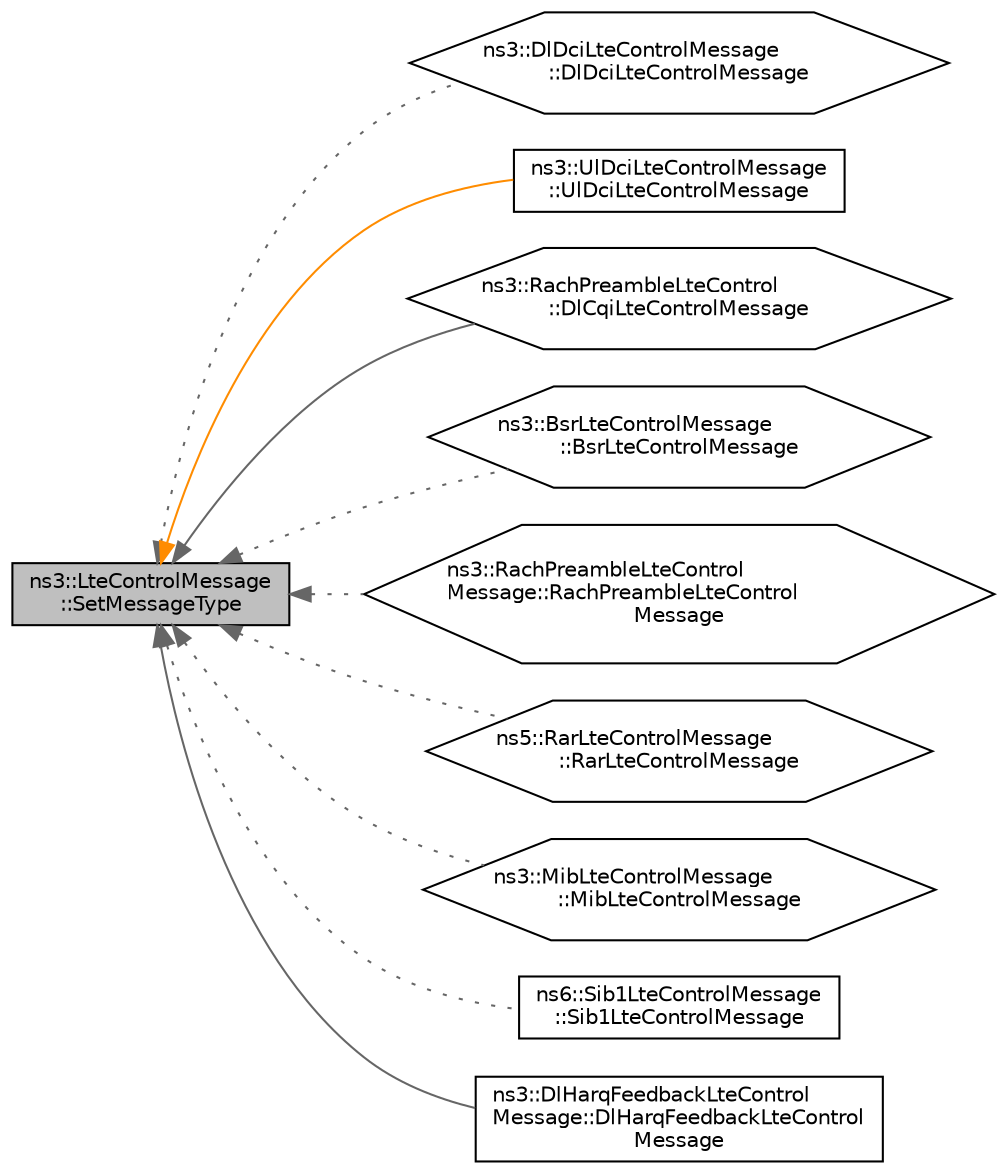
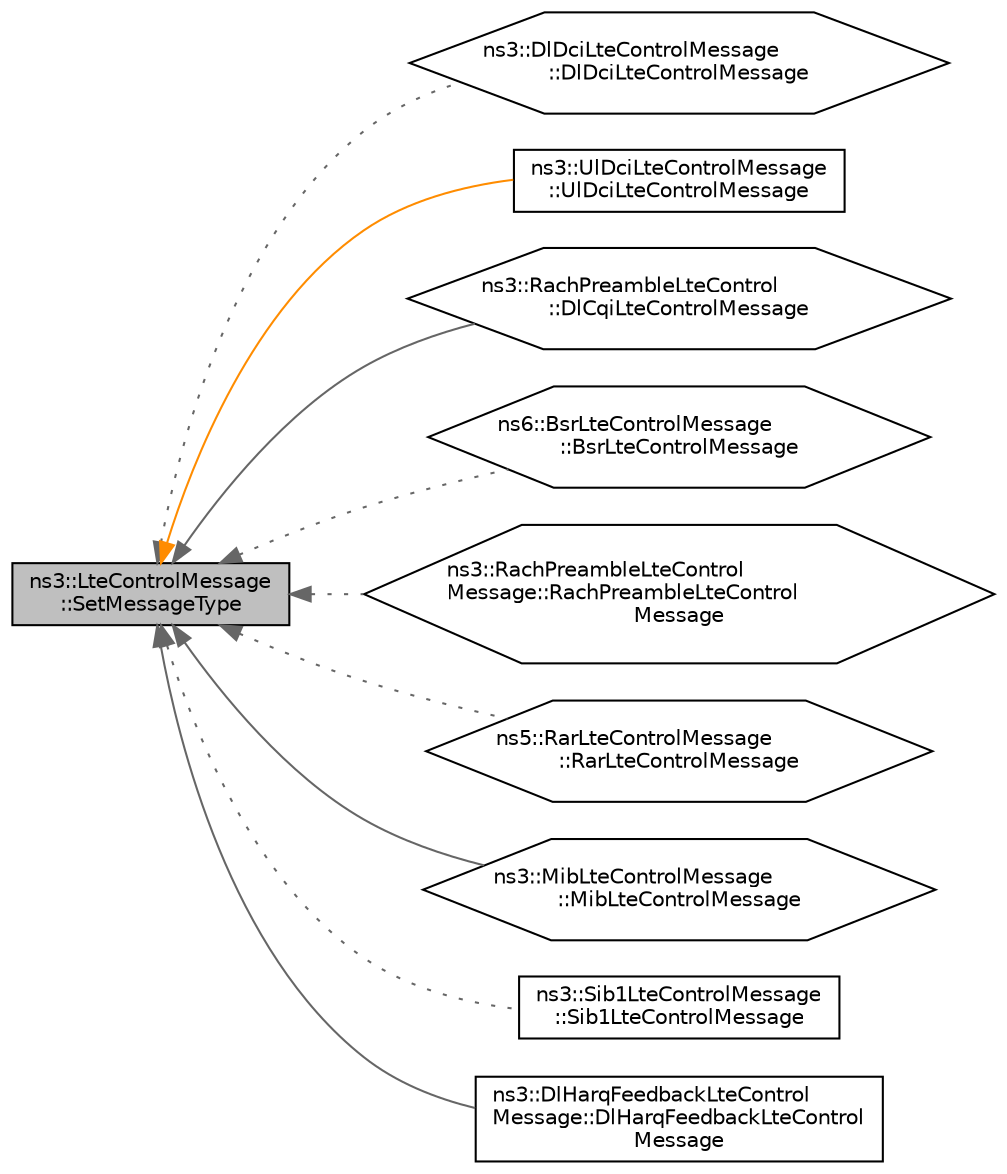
(679, 437) -> (679, 437)
(313, 784) -> (313, 784)
(679, 1008) -> (679, 1008)
